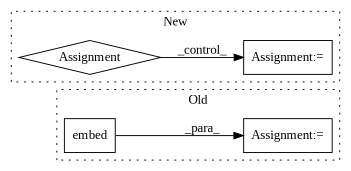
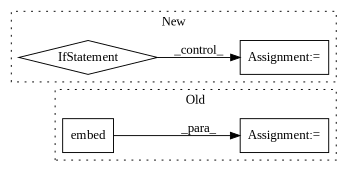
(90, 57) -> (88, 57)
